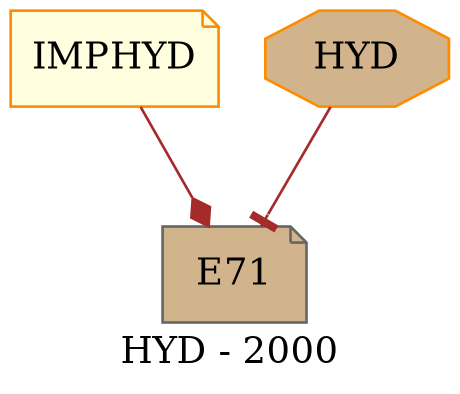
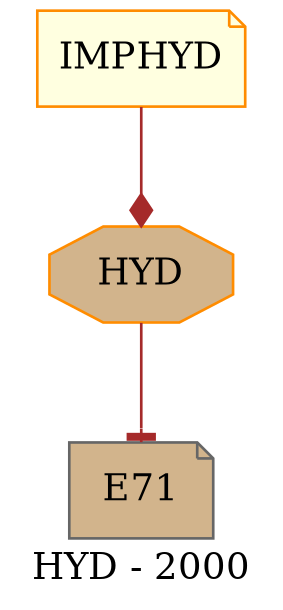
(166, 152) -> (141, 150)
